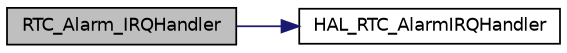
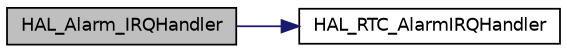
(122, 26) -> (122, 26)
